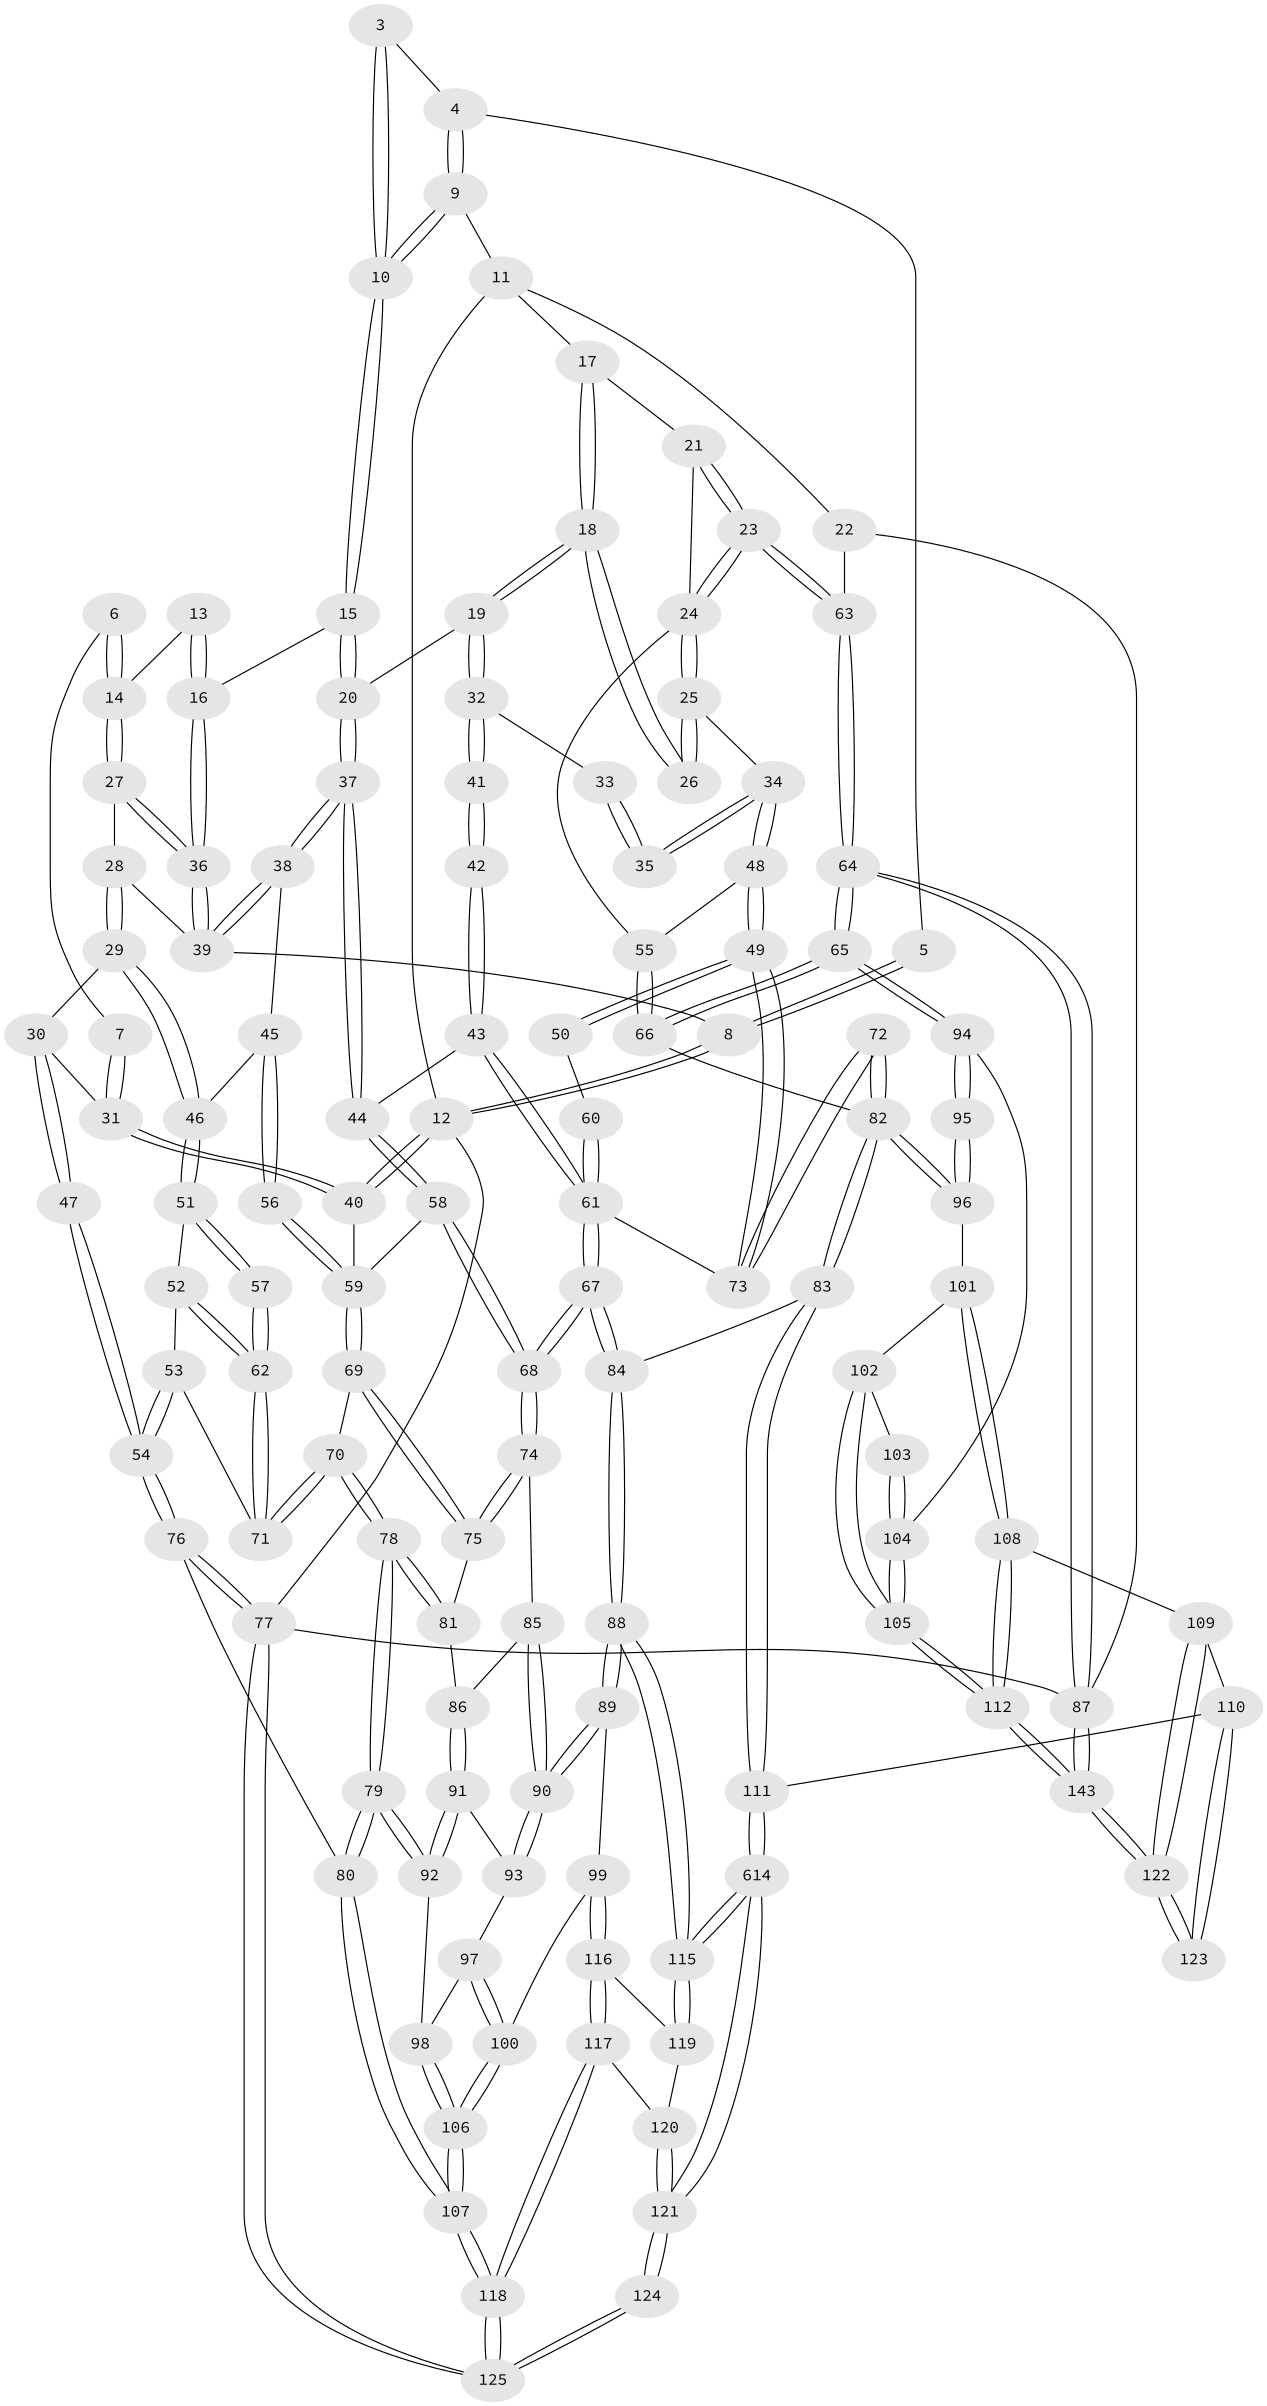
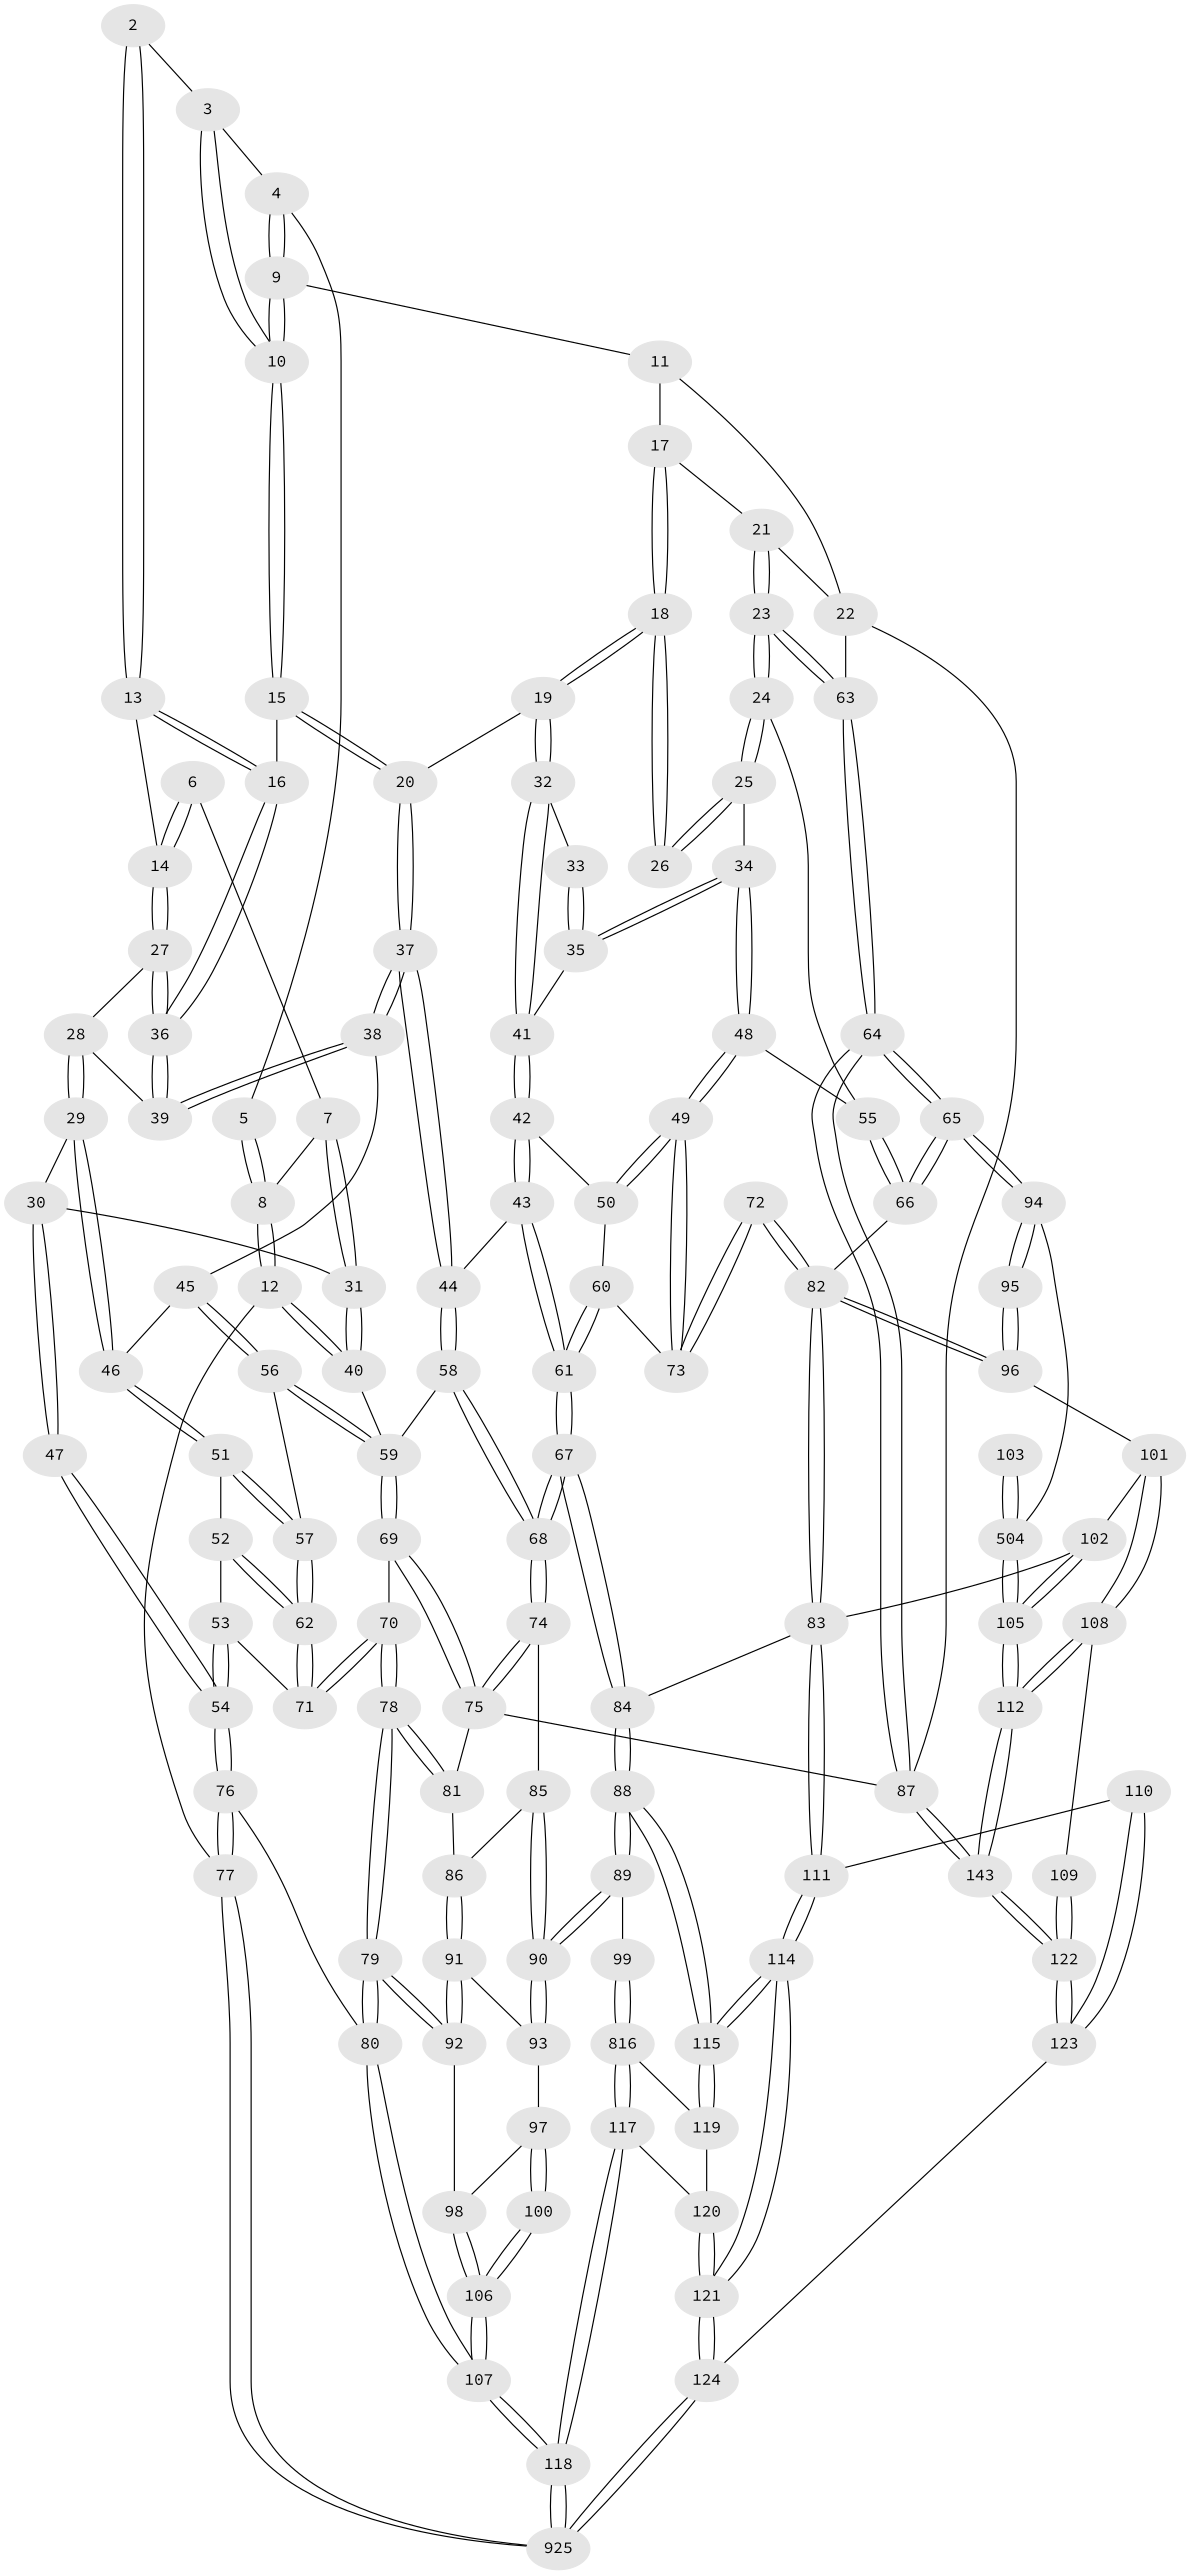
none -> (133, 26)
(691, 530) -> (803, 572)
(412, 688) -> none
(460, 970) -> (296, 1161)
none -> (549, 993)
none -> (564, 1161)
(665, 1245) -> (639, 1329)
(881, 1413) -> (960, 1589)
none -> (287, 1455)
(897, 1539) -> (1010, 1539)
(678, 1651) -> (690, 1750)
(1216, 1665) -> none
(757, 1876) -> (781, 1960)
(546, 1958) -> none
(598, 1960) -> (623, 2044)
none -> (885, 2212)
(493, 2380) -> (558, 2549)
